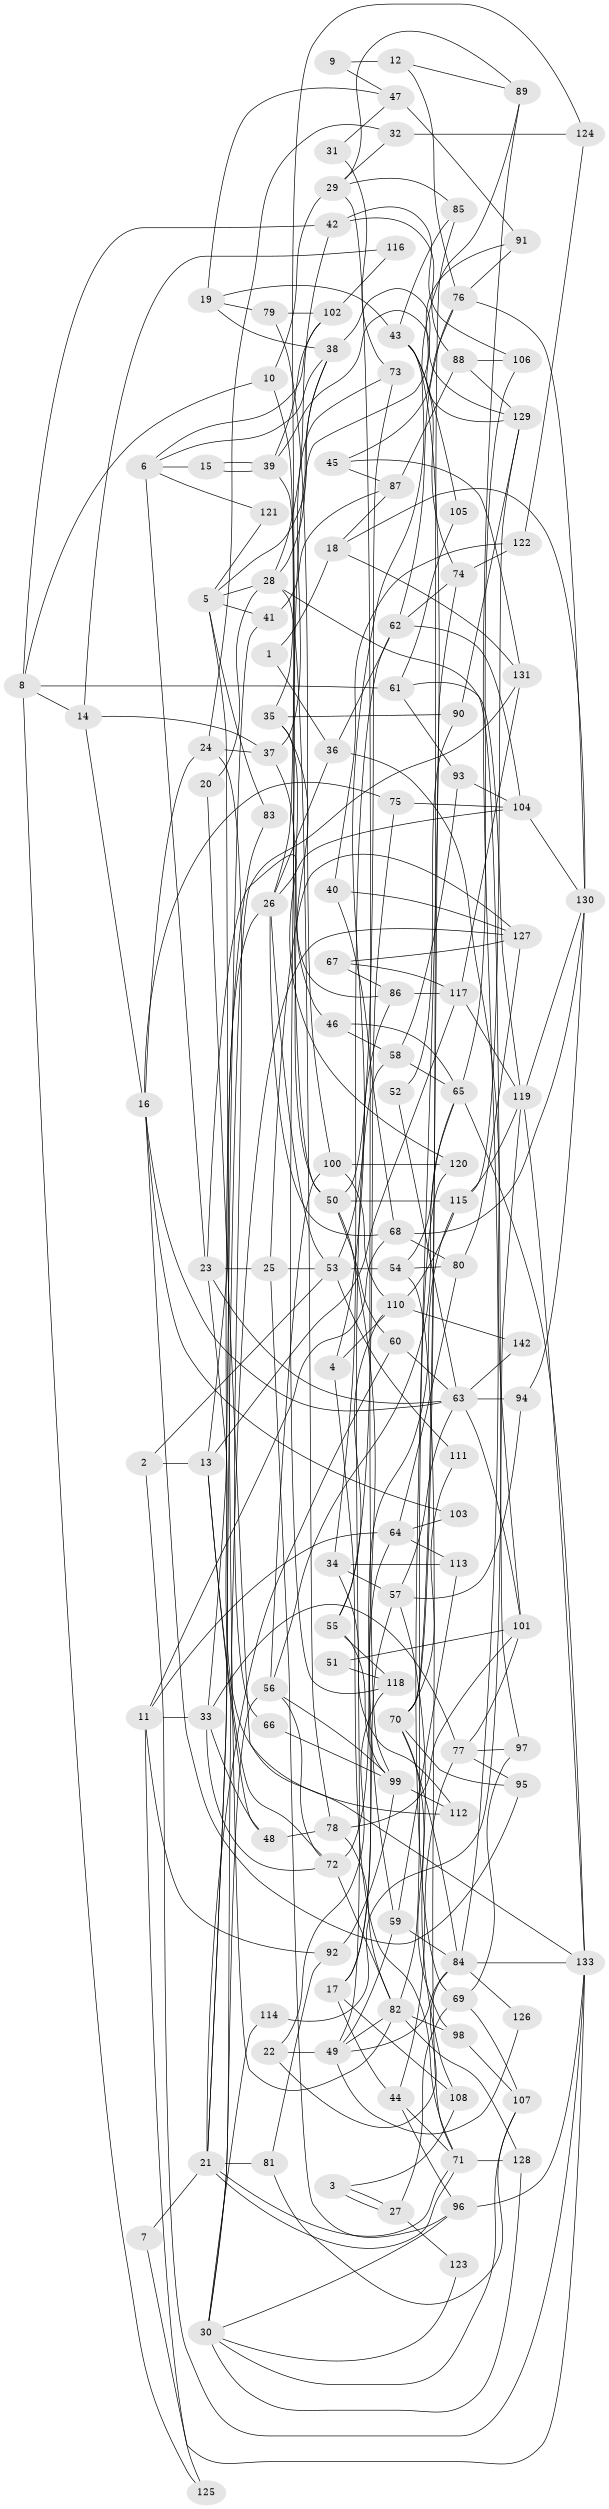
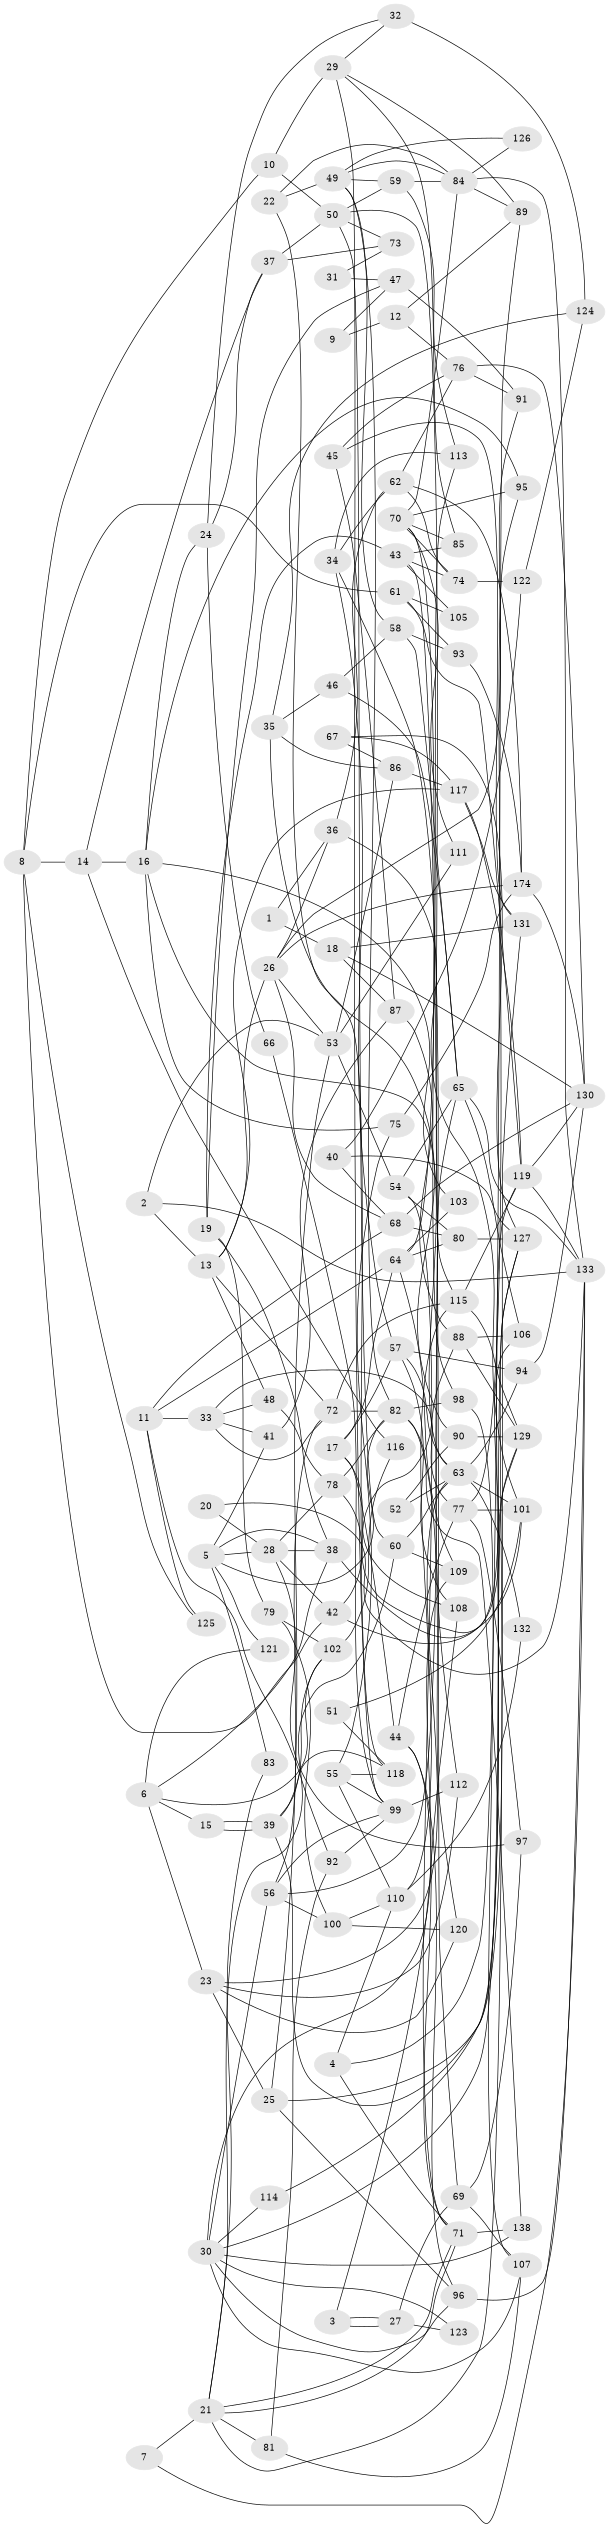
(522, 808) -> (522, 884)
(522, 1344) -> (522, 1629)
none -> (459, 1572)
(522, 2161) -> (522, 2229)
